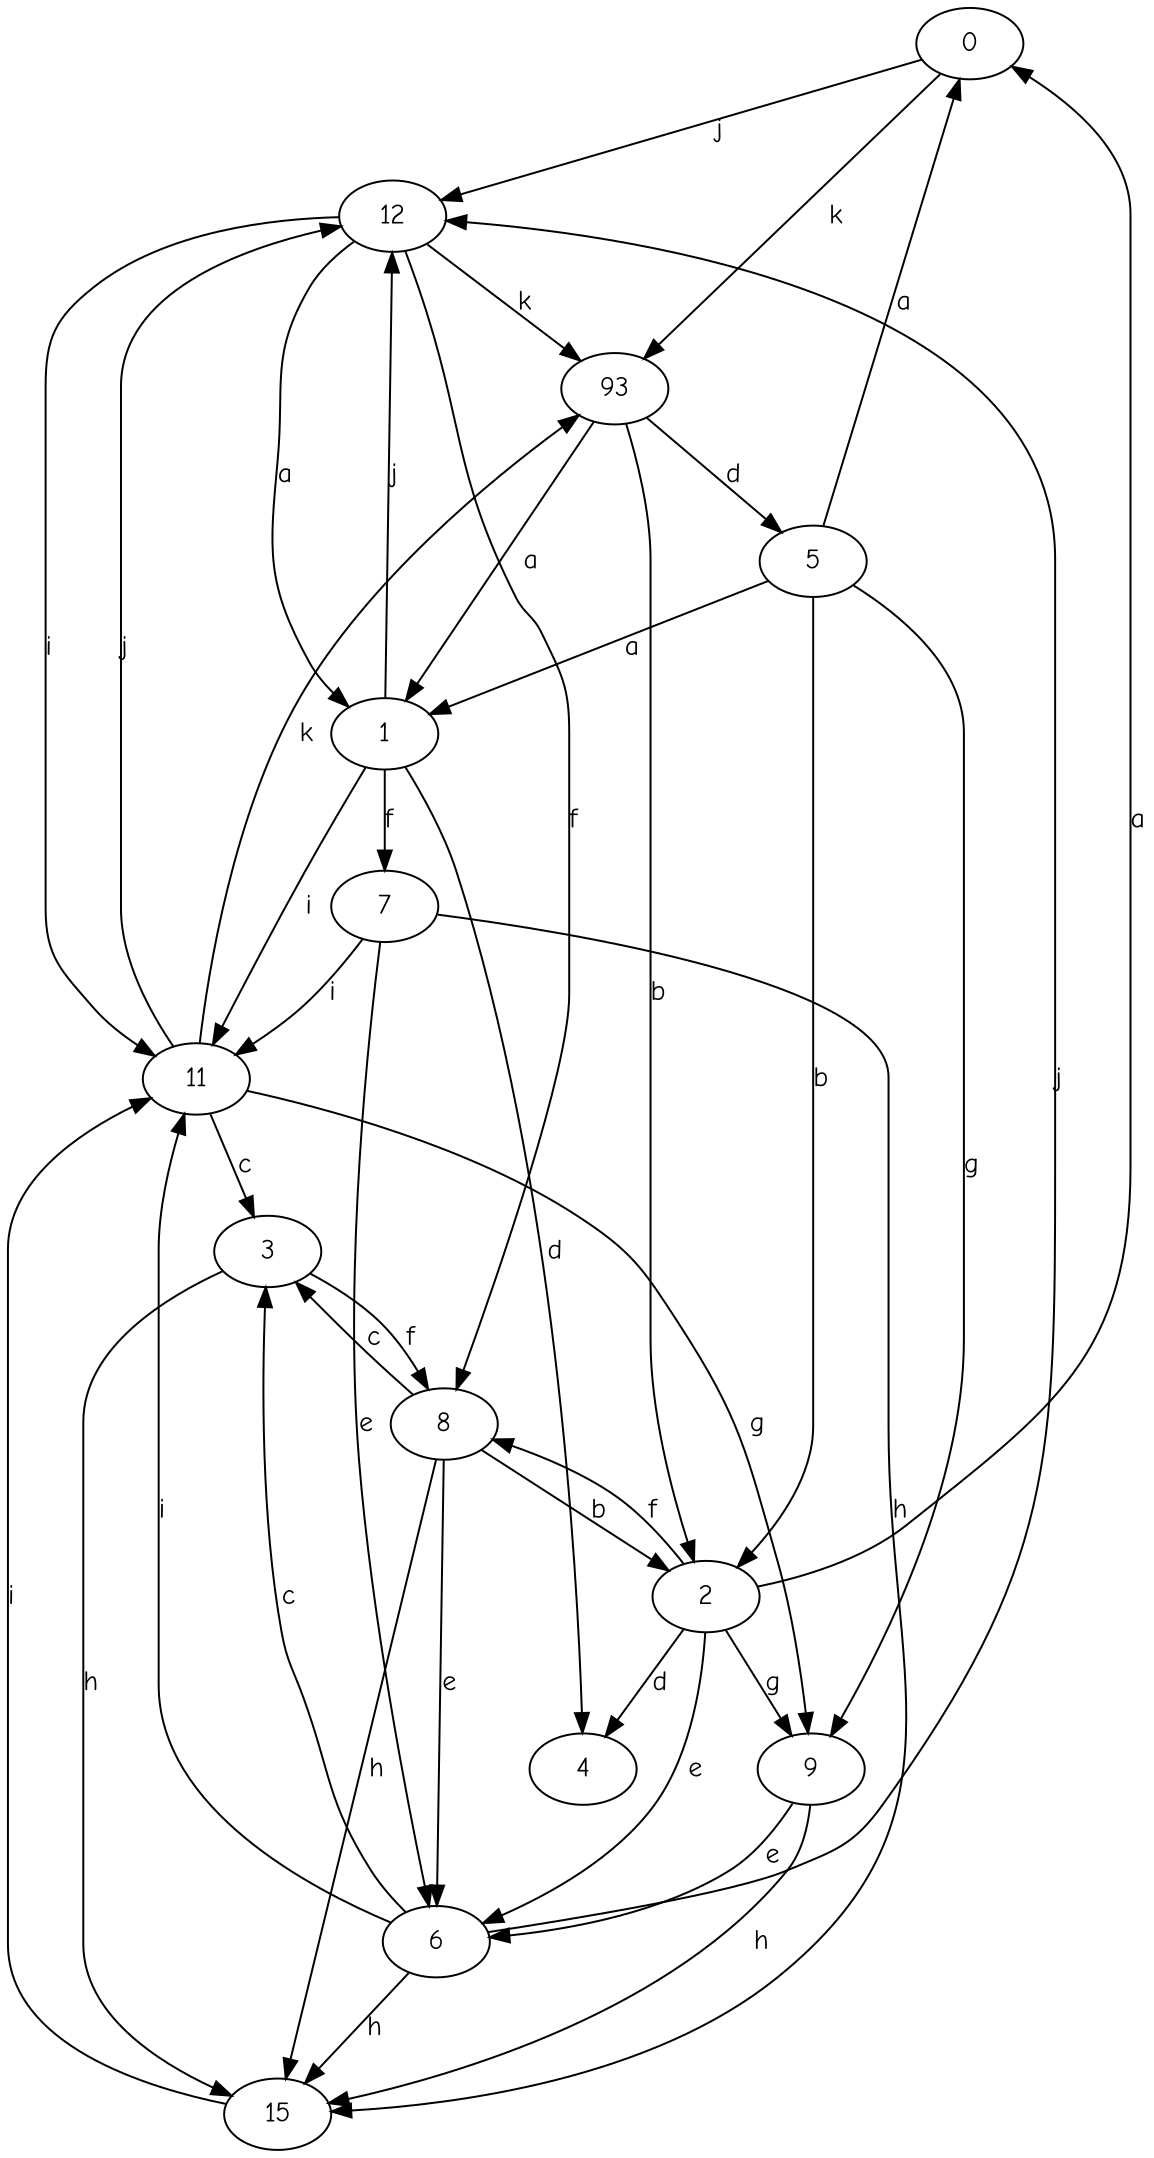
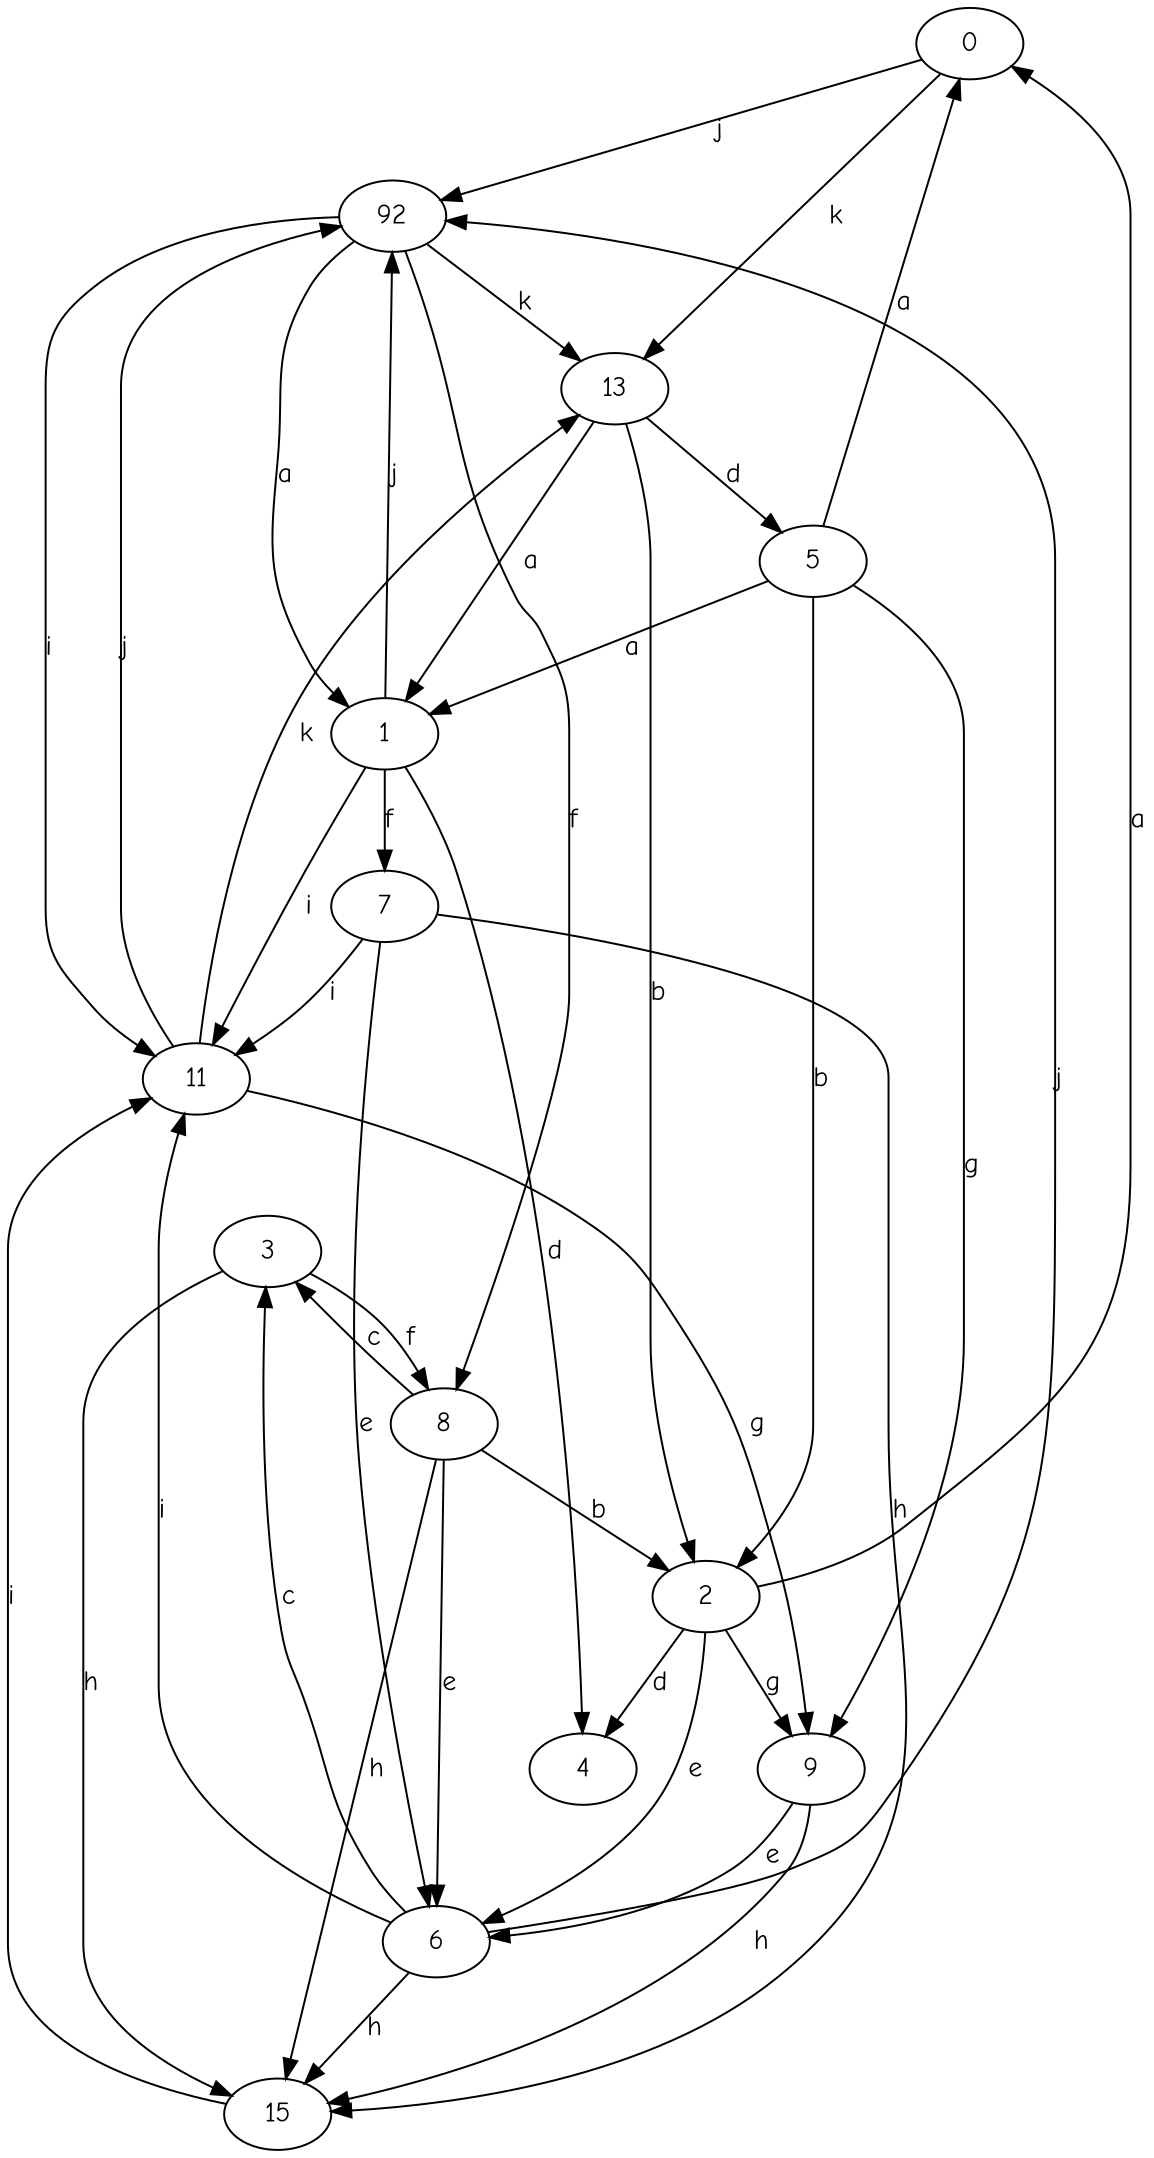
(393, 216) -> (393, 216)
(615, 389) -> (615, 389)
(228, 1156) -> none
(608, 1491) -> none
